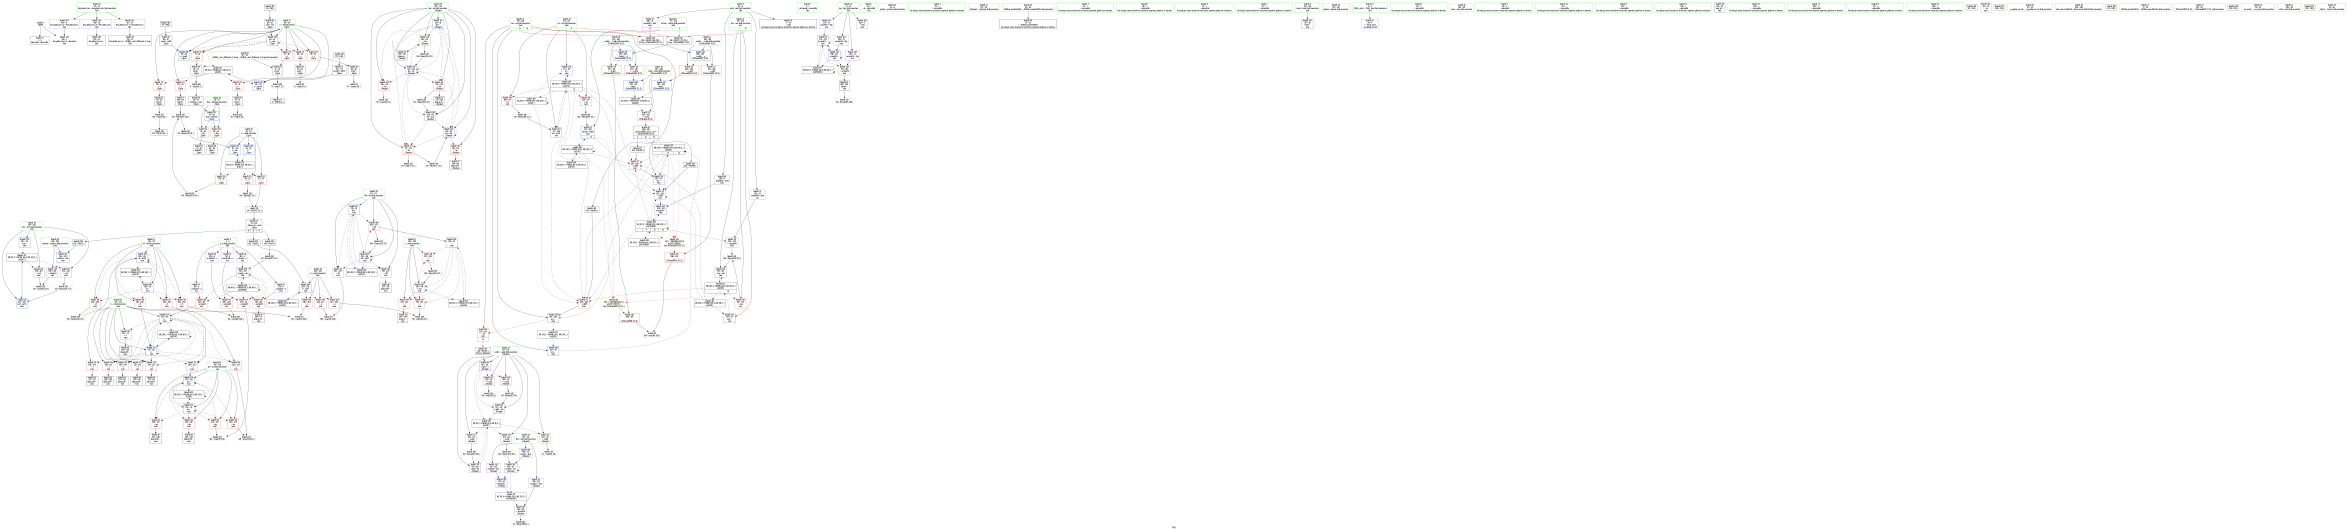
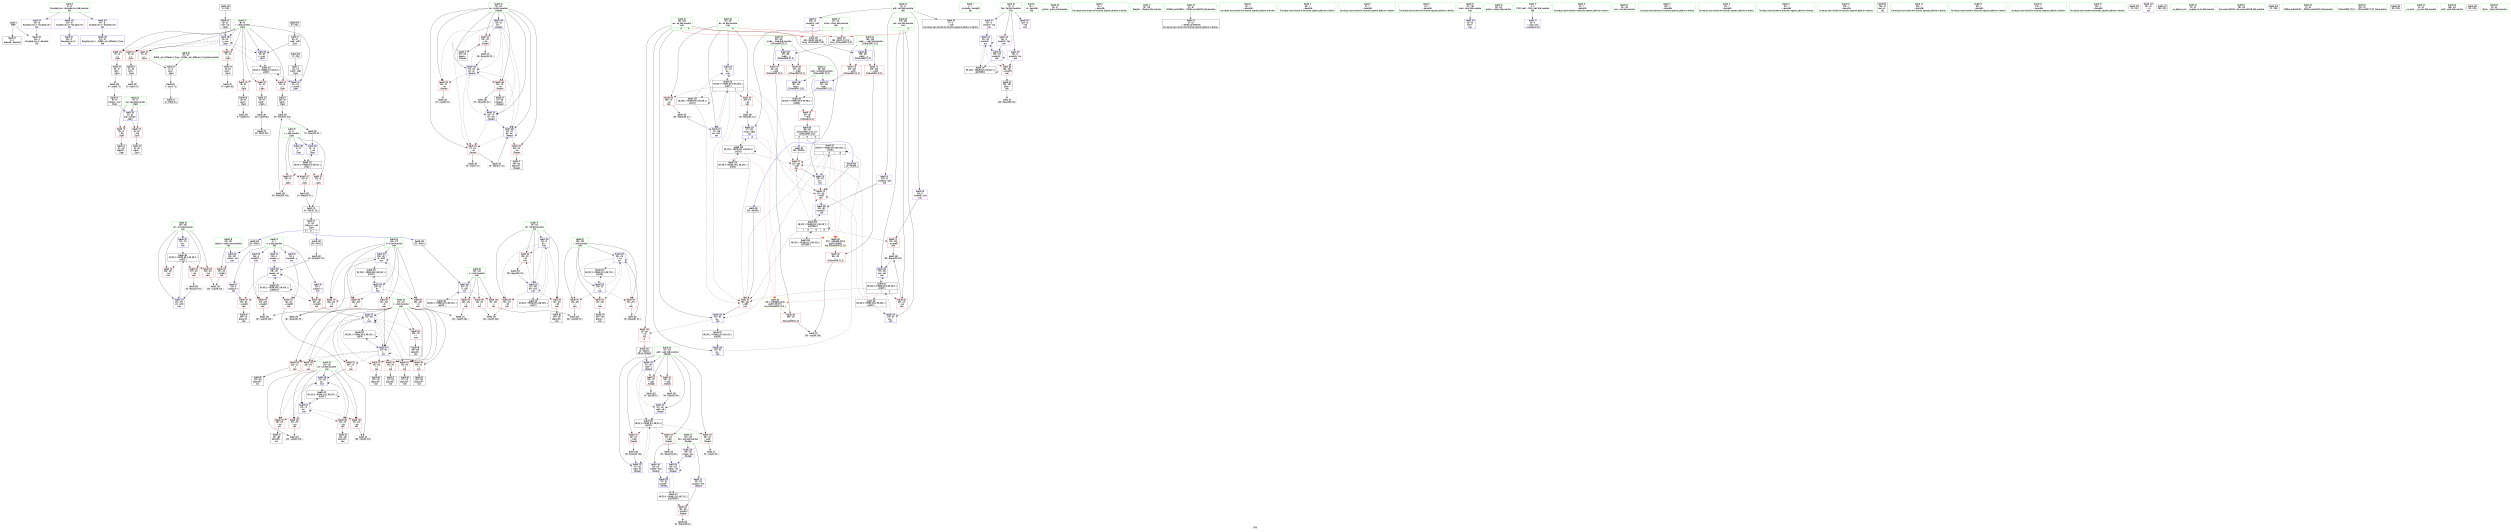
(412, 234) -> (580, 269)
none -> (168, 272)
